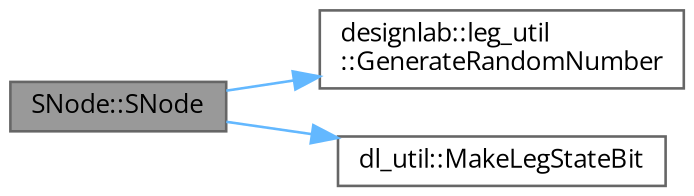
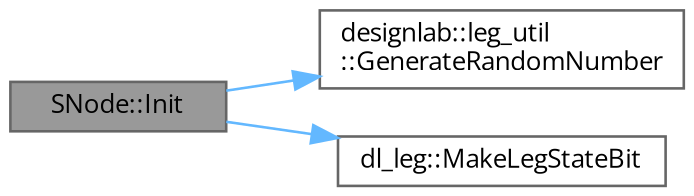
(118, 107) -> (118, 107)
(502, 161) -> (502, 161)
